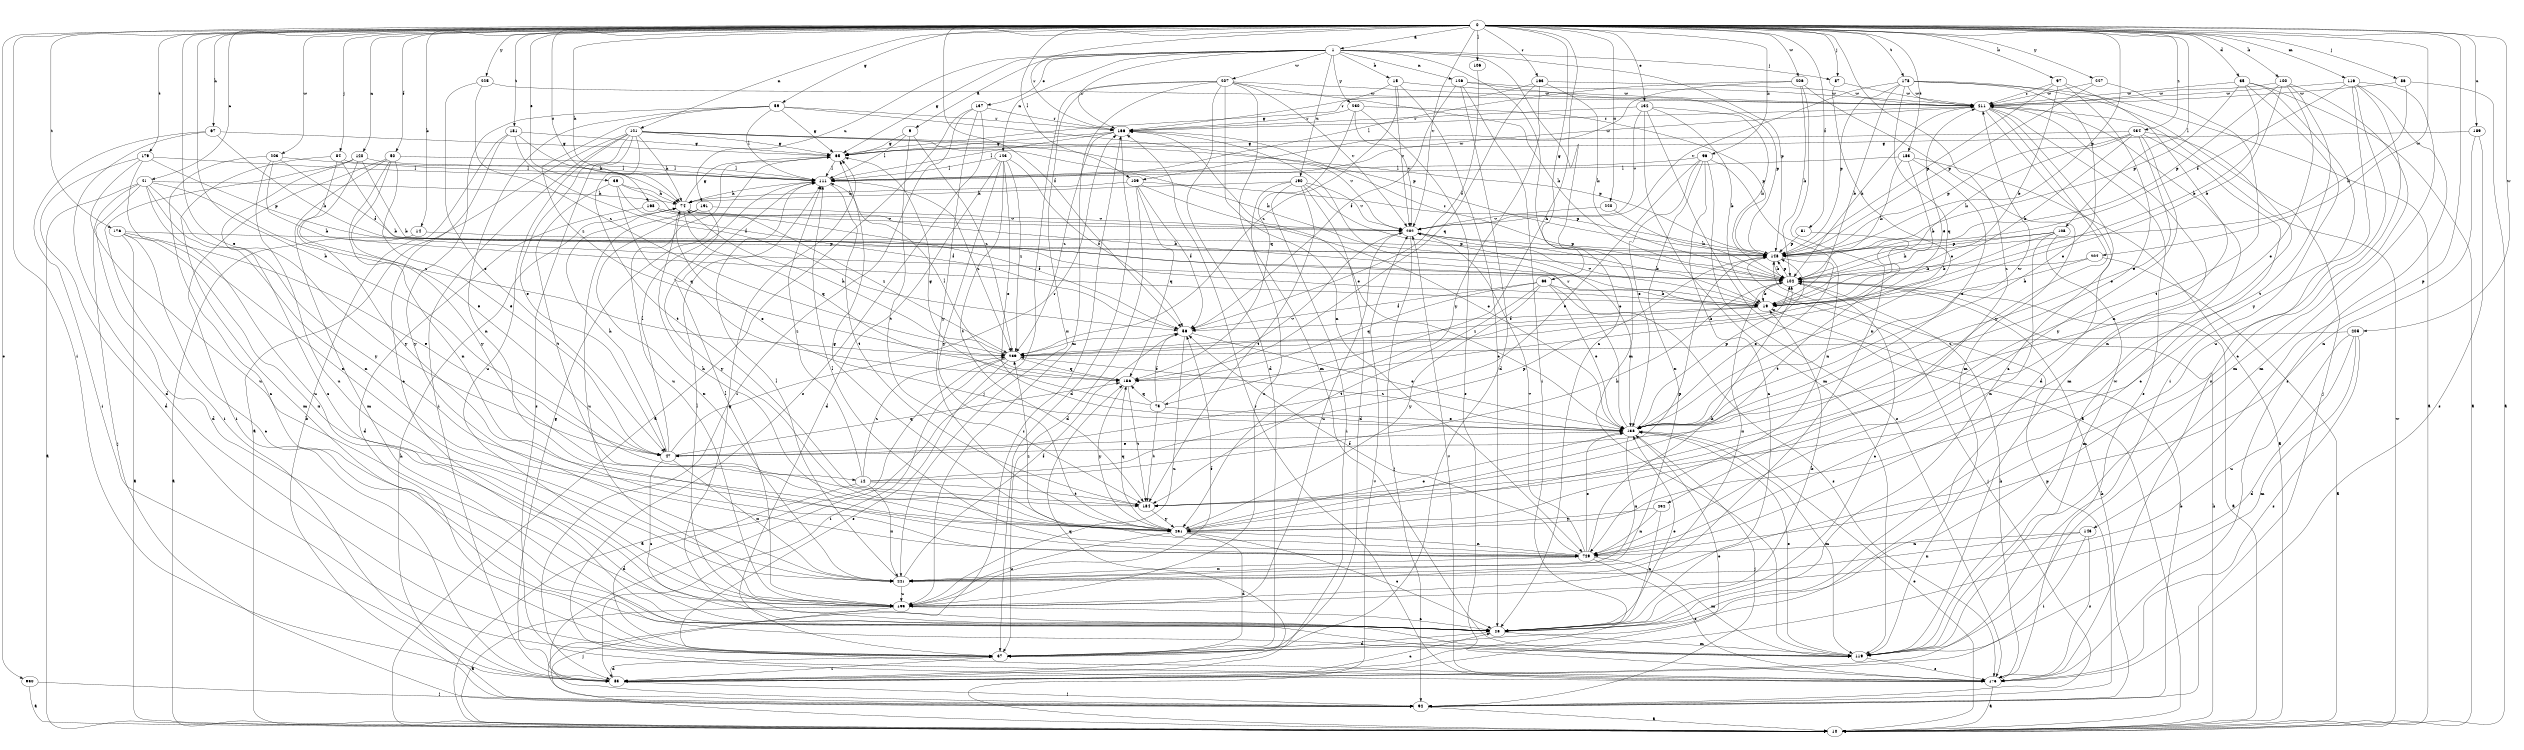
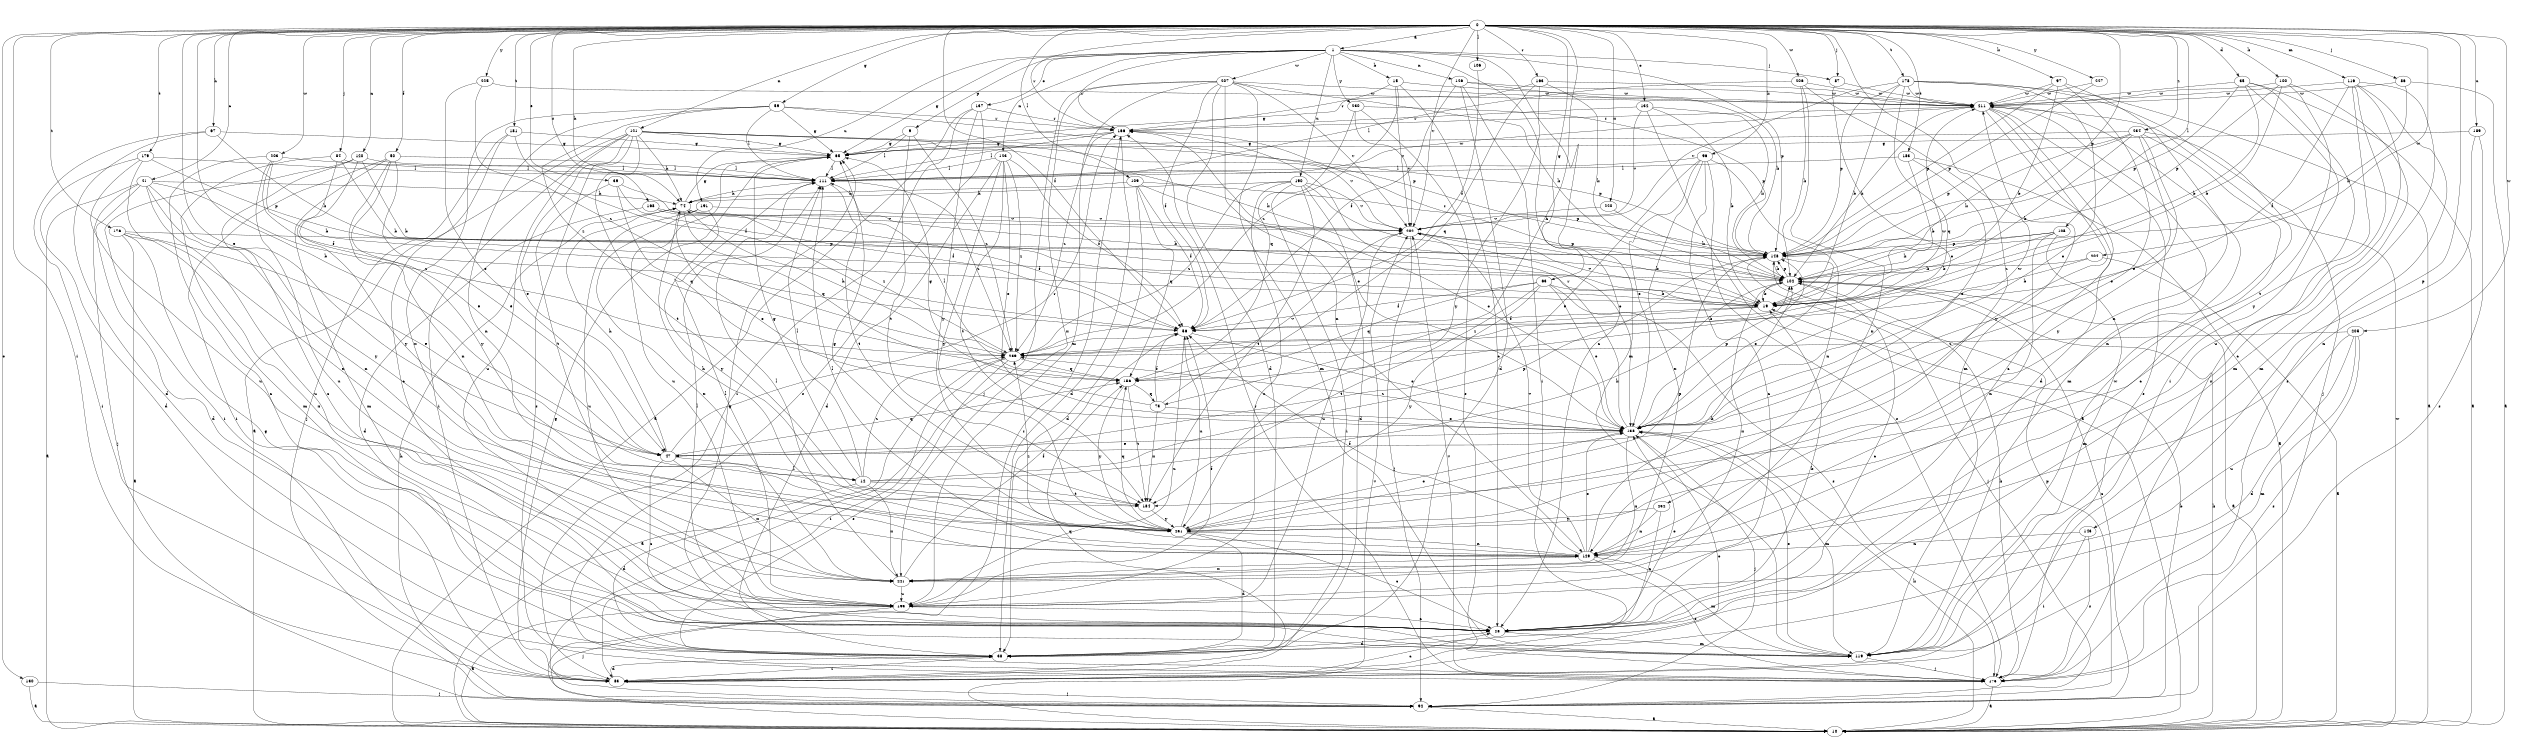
(978, 94) -> (978, 94)
(2027, 94) -> (2027, 94)
(1241, 123) -> none
(1458, 136) -> (1885, 97)
(1778, 169) -> (1778, 169)
(634, 179) -> none
(649, 190) -> none
none -> (1163, 207)
(2080, 218) -> (1814, 315)
(419, 231) -> none
(1803, 231) -> none
(1944, 231) -> (1944, 231)
(1871, 232) -> none
(1019, 248) -> (690, 274)
(657, 274) -> (764, 467)
none -> (1170, 282)
none -> (765, 301)
(797, 331) -> (797, 331)
(2072, 335) -> none
(416, 344) -> (416, 344)
(1827, 390) -> none
(1142, 396) -> (1144, 391)
(307, 419) -> (307, 419)
(1814, 425) -> none
(266, 431) -> (266, 431)
(1154, 456) -> (1154, 456)
(2102, 494) -> (2102, 494)
(1586, 556) -> (1586, 556)
(1038, 559) -> (1200, 433)
(1527, 574) -> none
(1915, 582) -> (1915, 582)
(1000, 657) -> (1000, 657)
(1935, 669) -> (1935, 669)
(30, 682) -> (30, 682)
